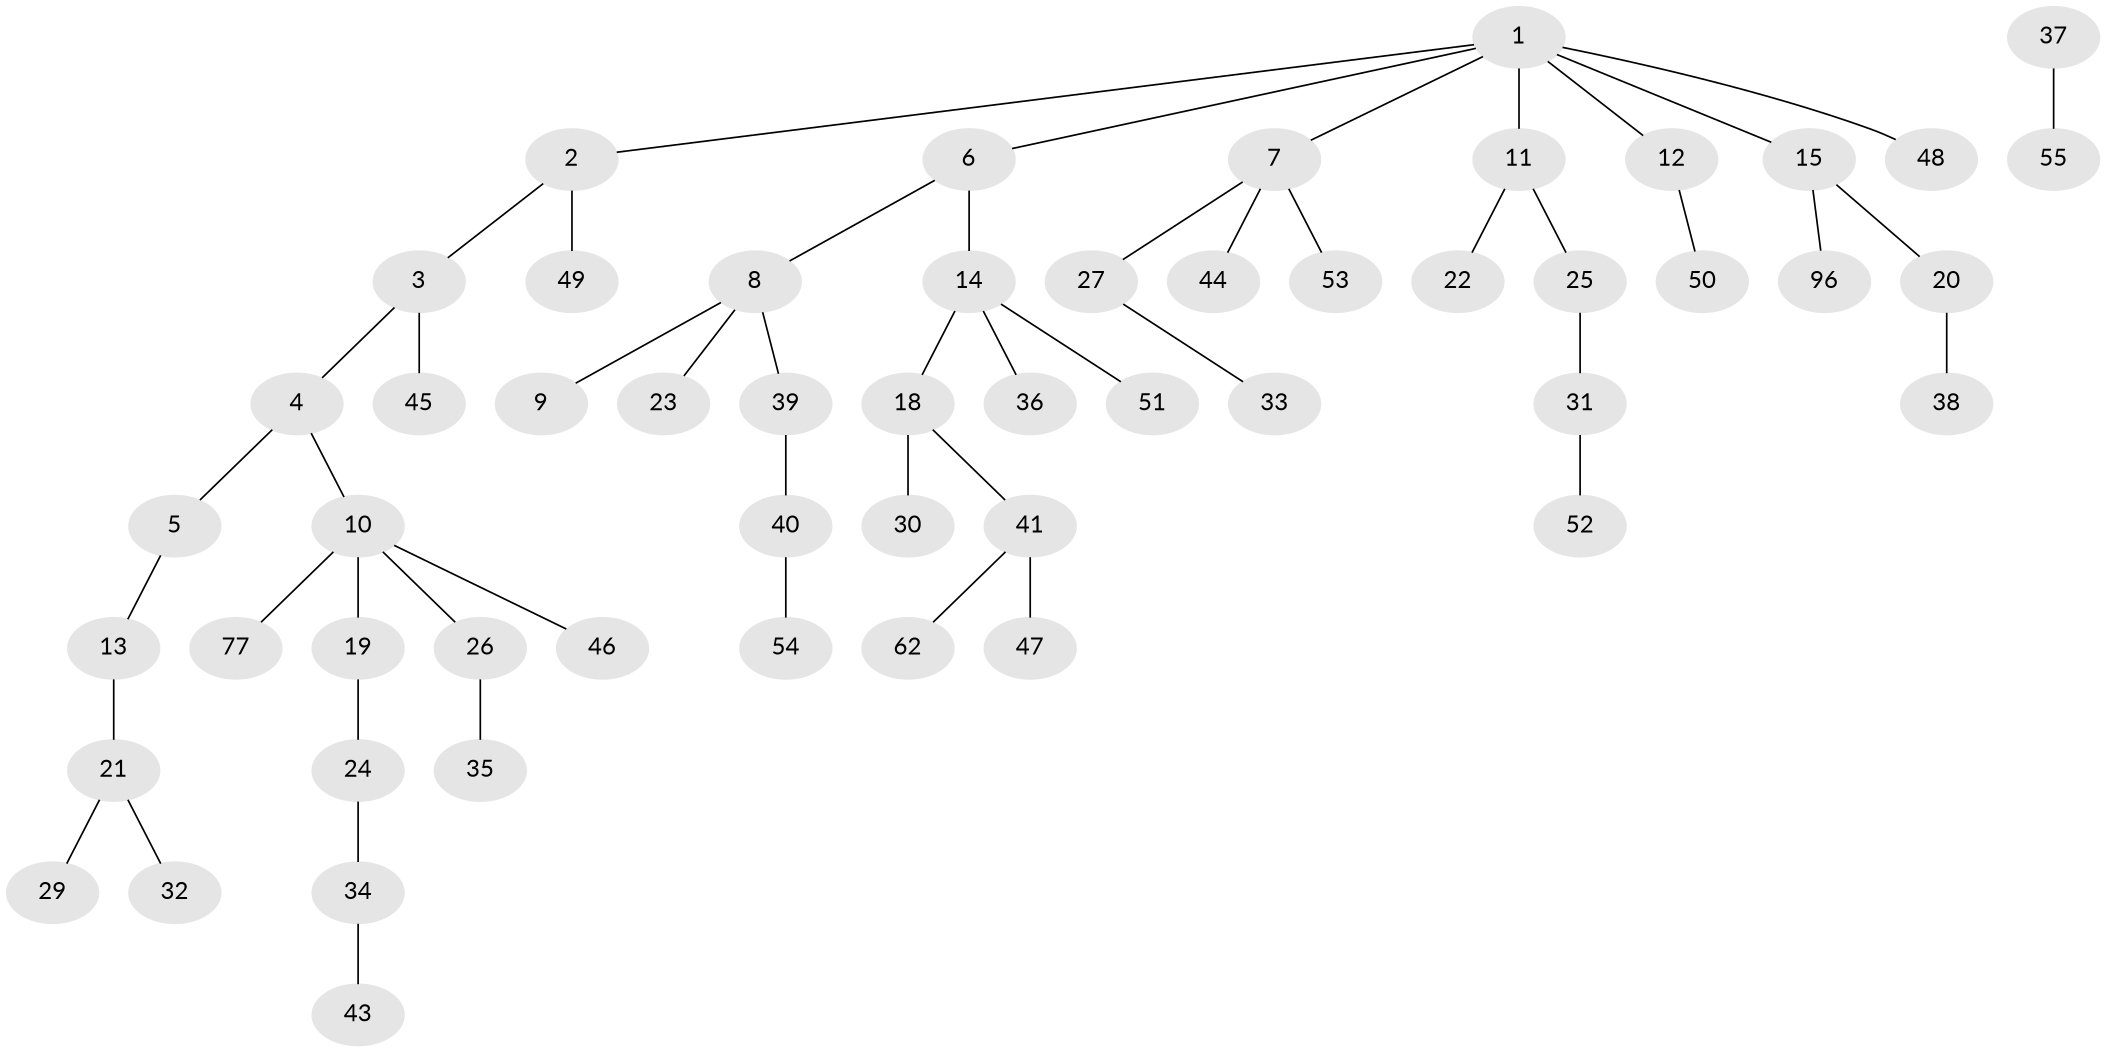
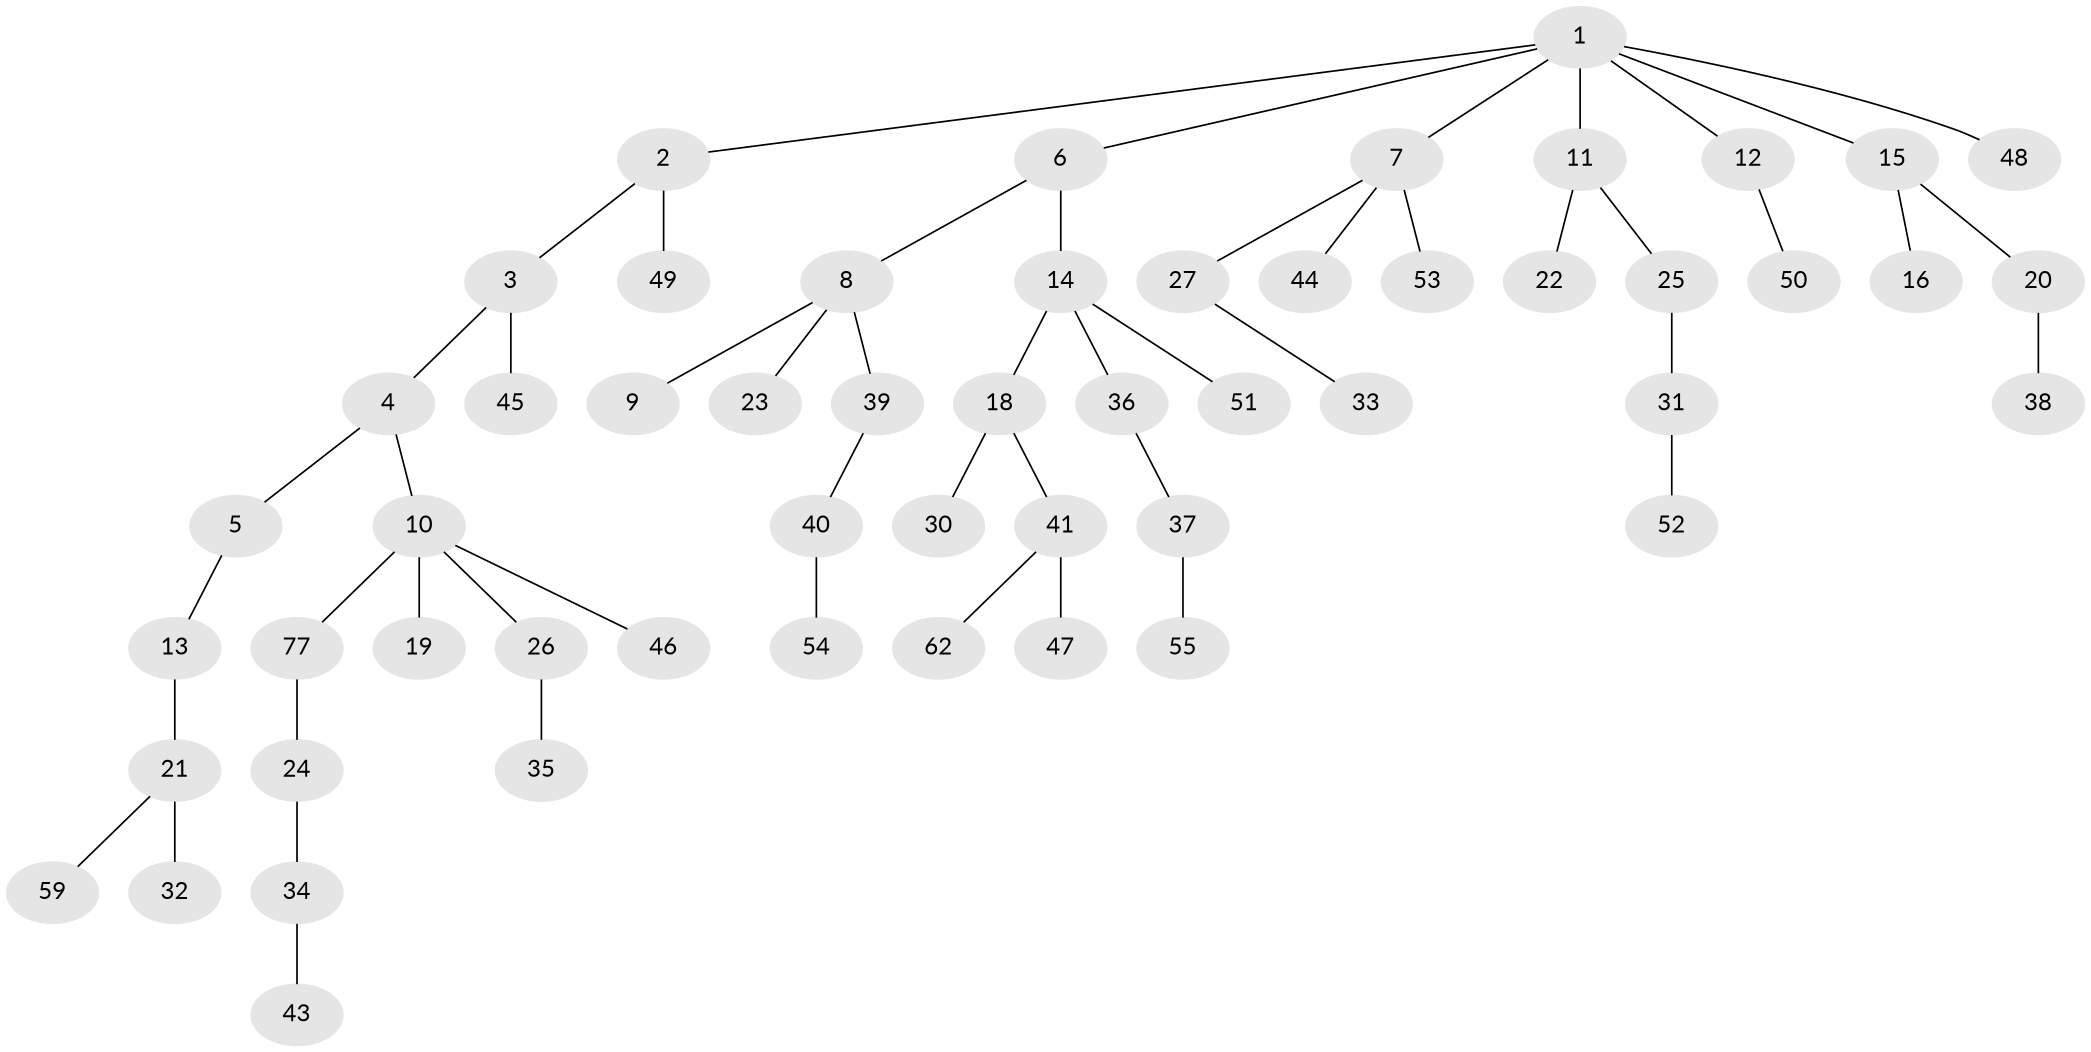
(1825, 282) -> (1916, 282)
none -> (1152, 465)
(358, 710) -> (297, 710)
(53, 893) -> (53, 893)
